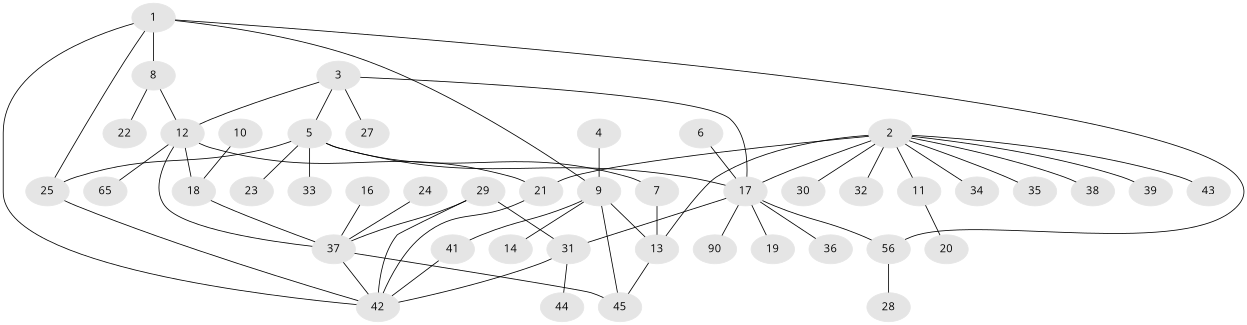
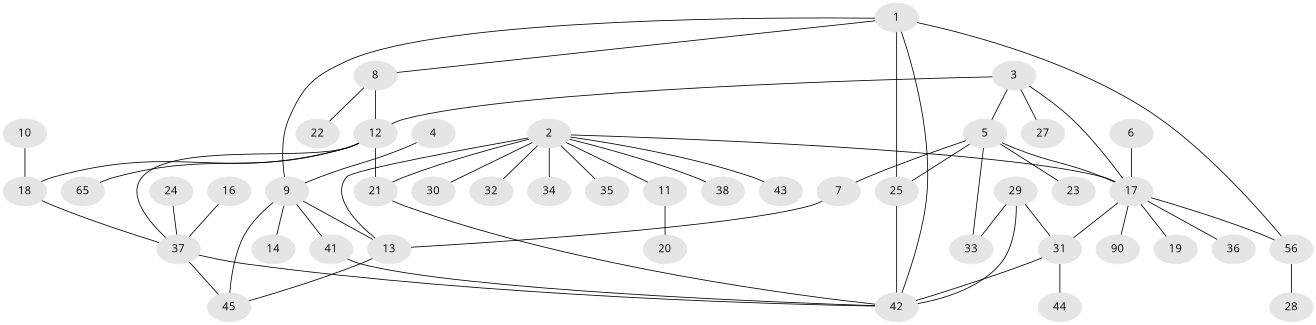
(1151, 191) -> none
(409, 221) -> (994, 220)
